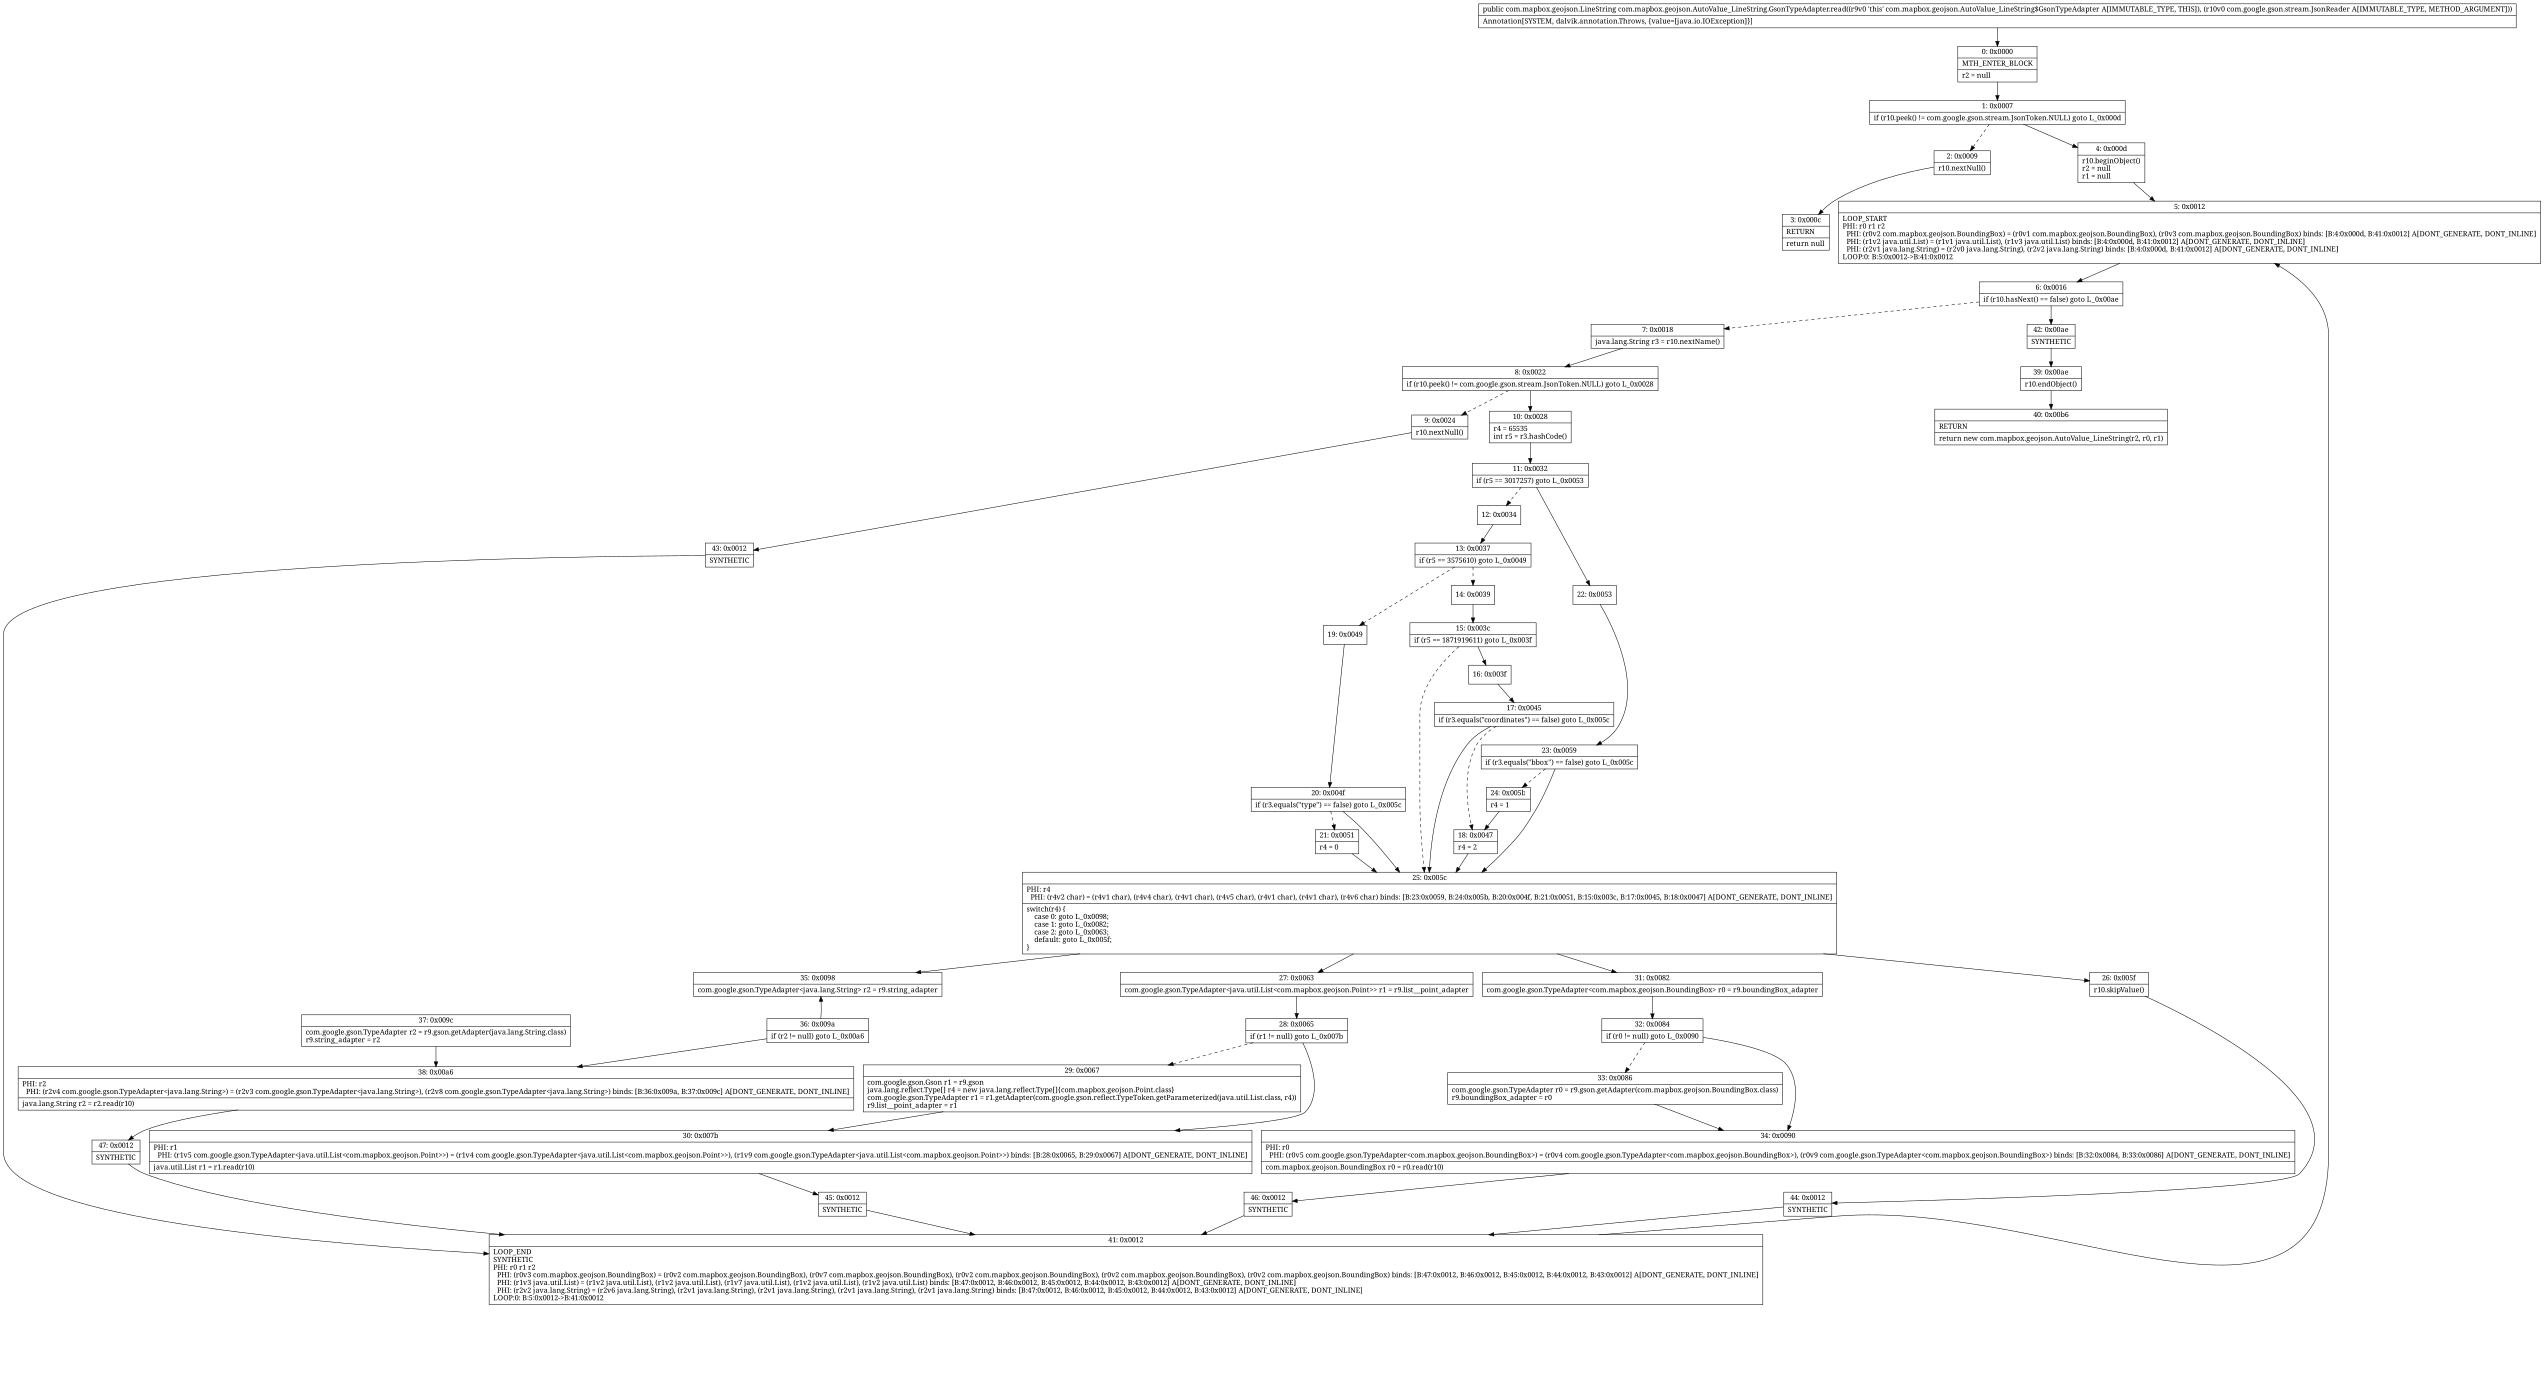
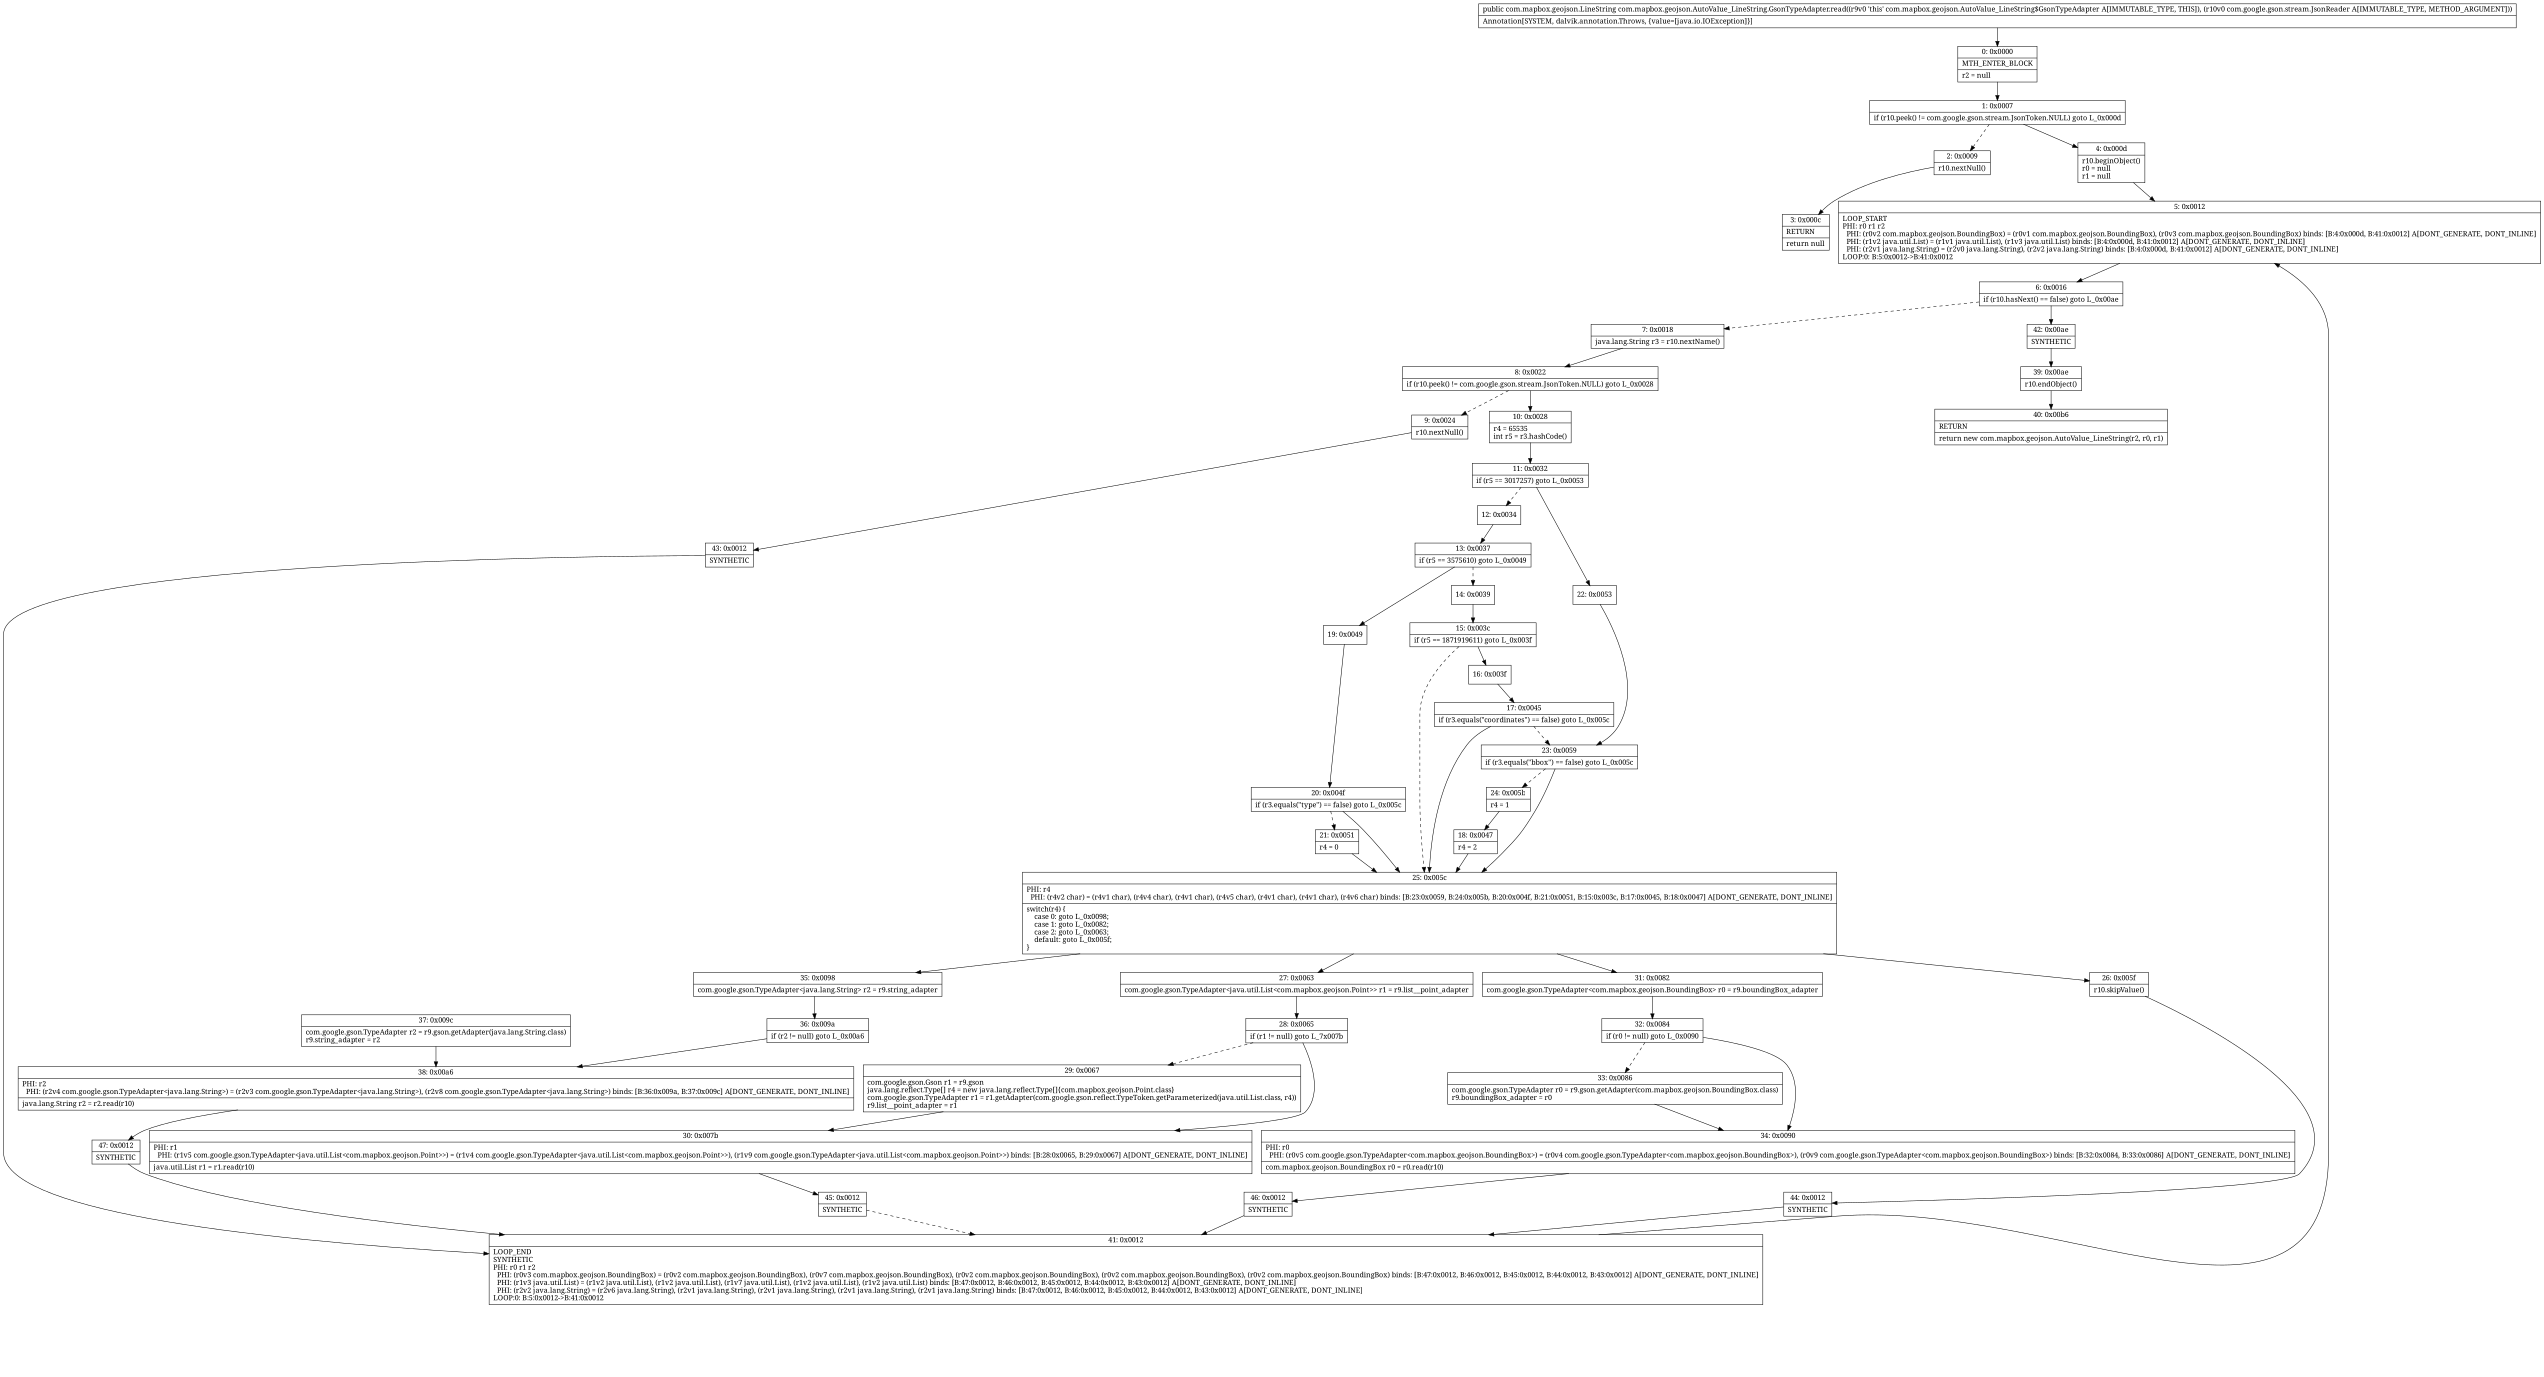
(2097, 169) -> (2097, 169)
(1409, 595) -> (1409, 595)
(1468, 771) -> (1540, 734)
(821, 1010) -> (814, 1005)
(1297, 1037) -> (1297, 1037)
(918, 1222) -> (918, 1222)
